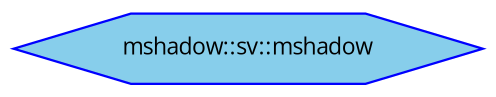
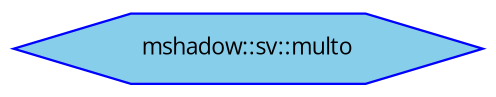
(248, 49) -> (248, 49)
